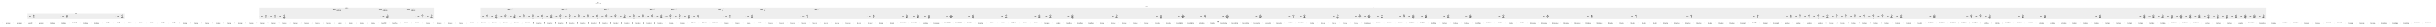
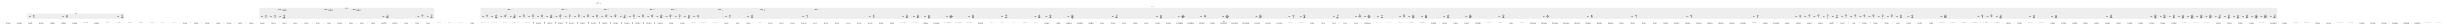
none -> (1831, 23)
